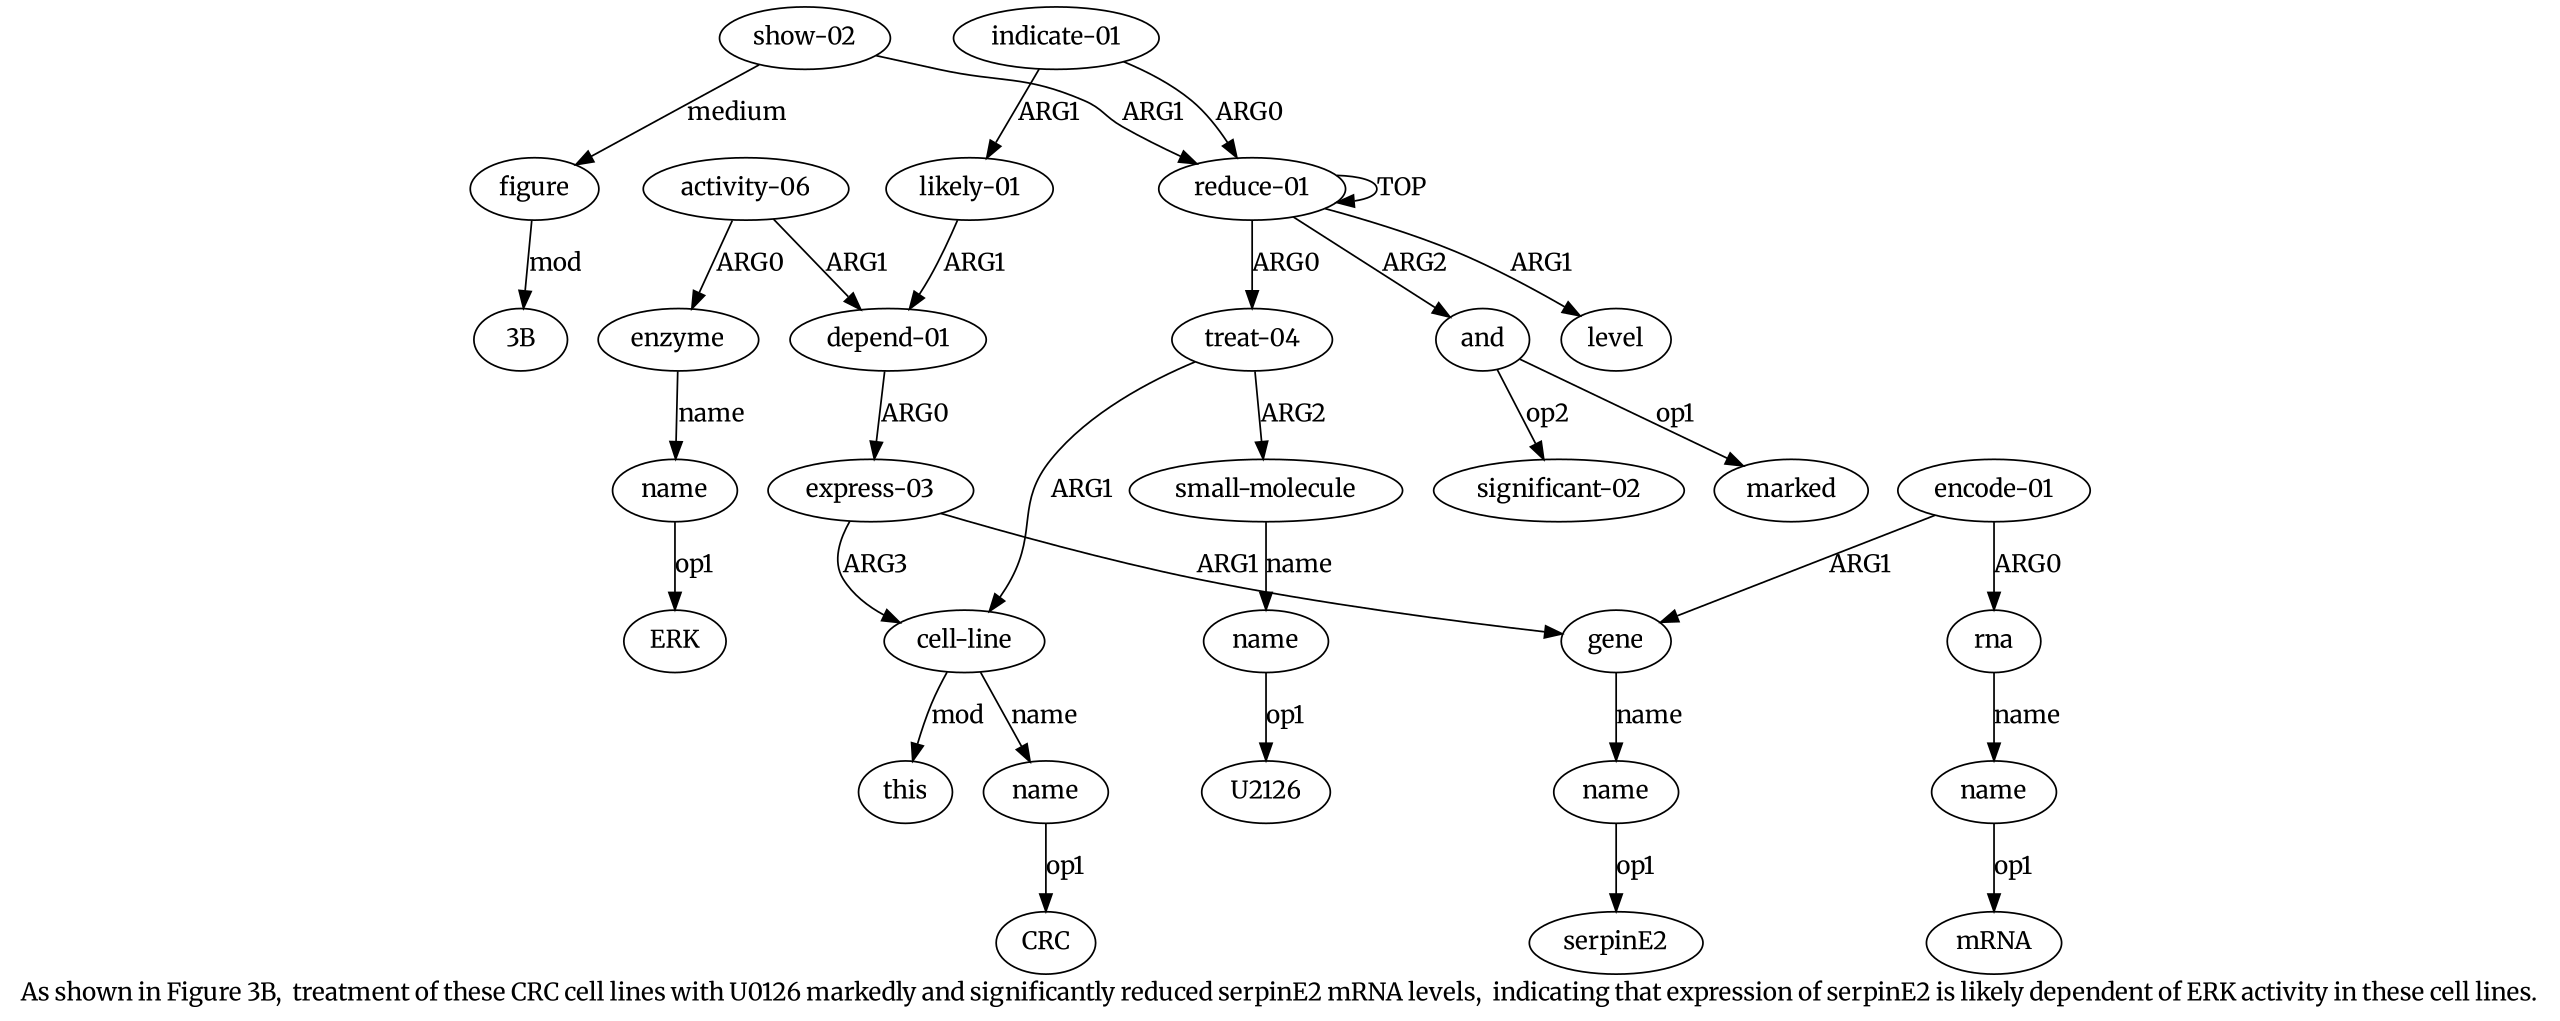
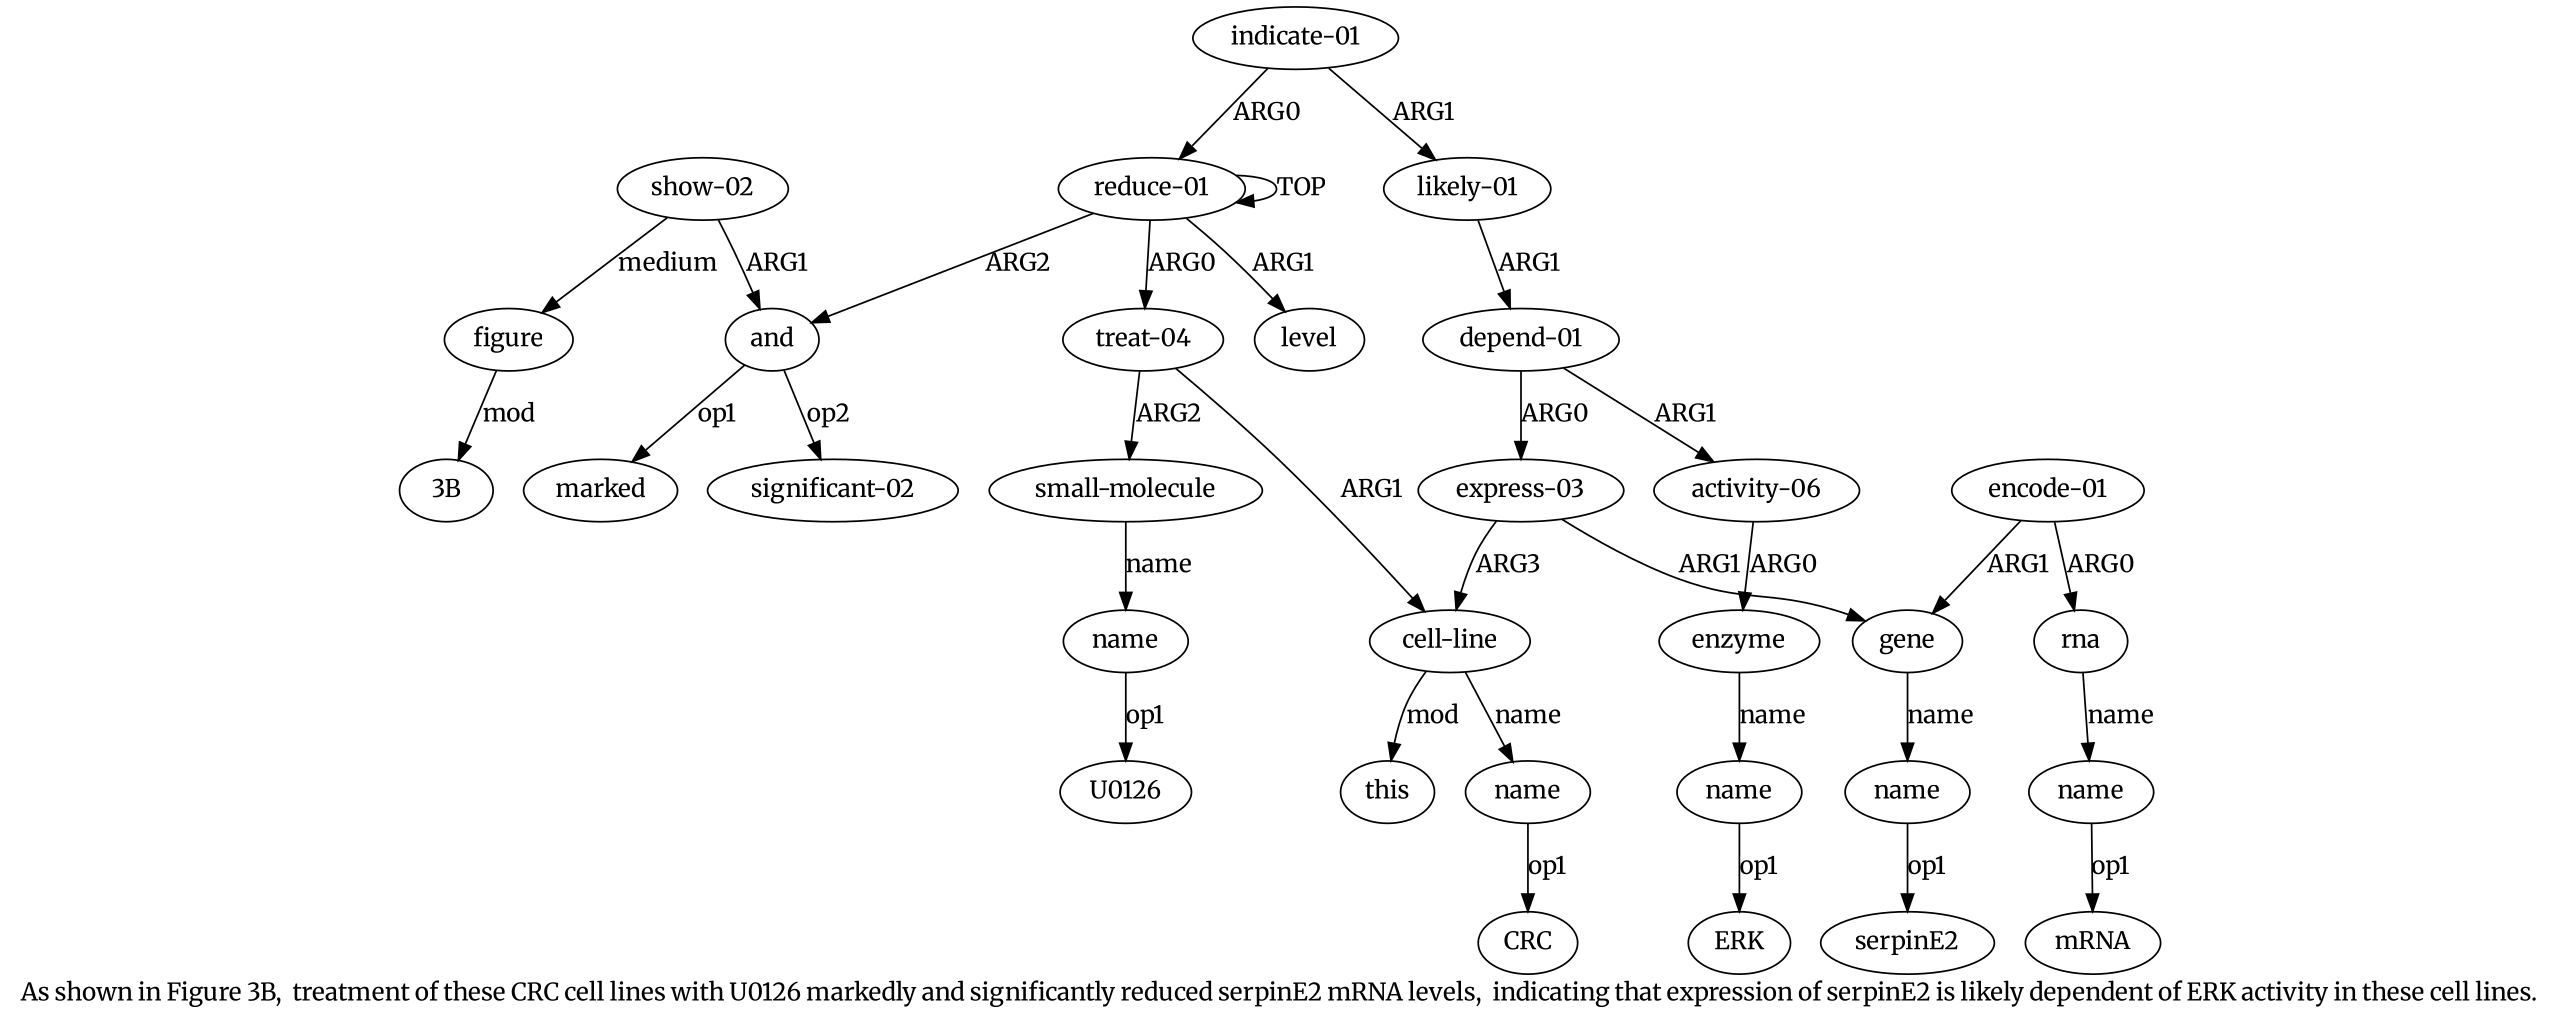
(1044, 87) -> (736, 256)
(811, 258) -> (1631, 410)
(1266, 792) -> (1126, 792)
